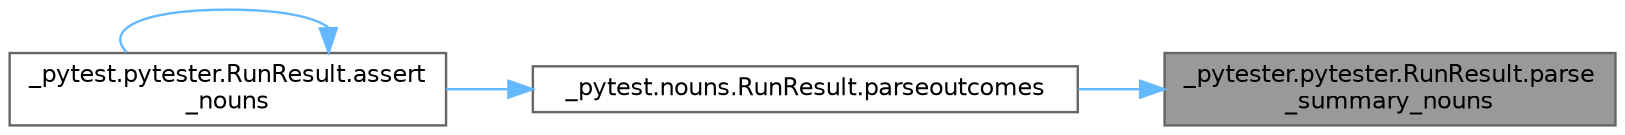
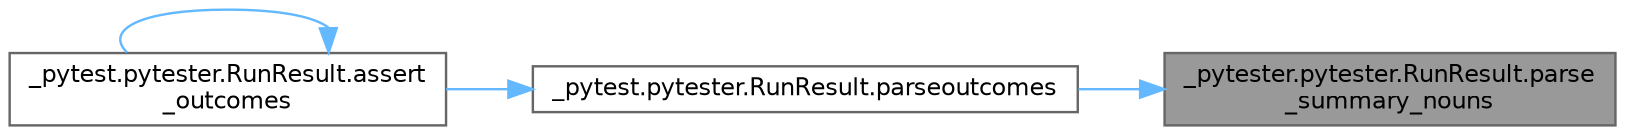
(228, 89) -> (228, 89)
(805, 89) -> (805, 89)
